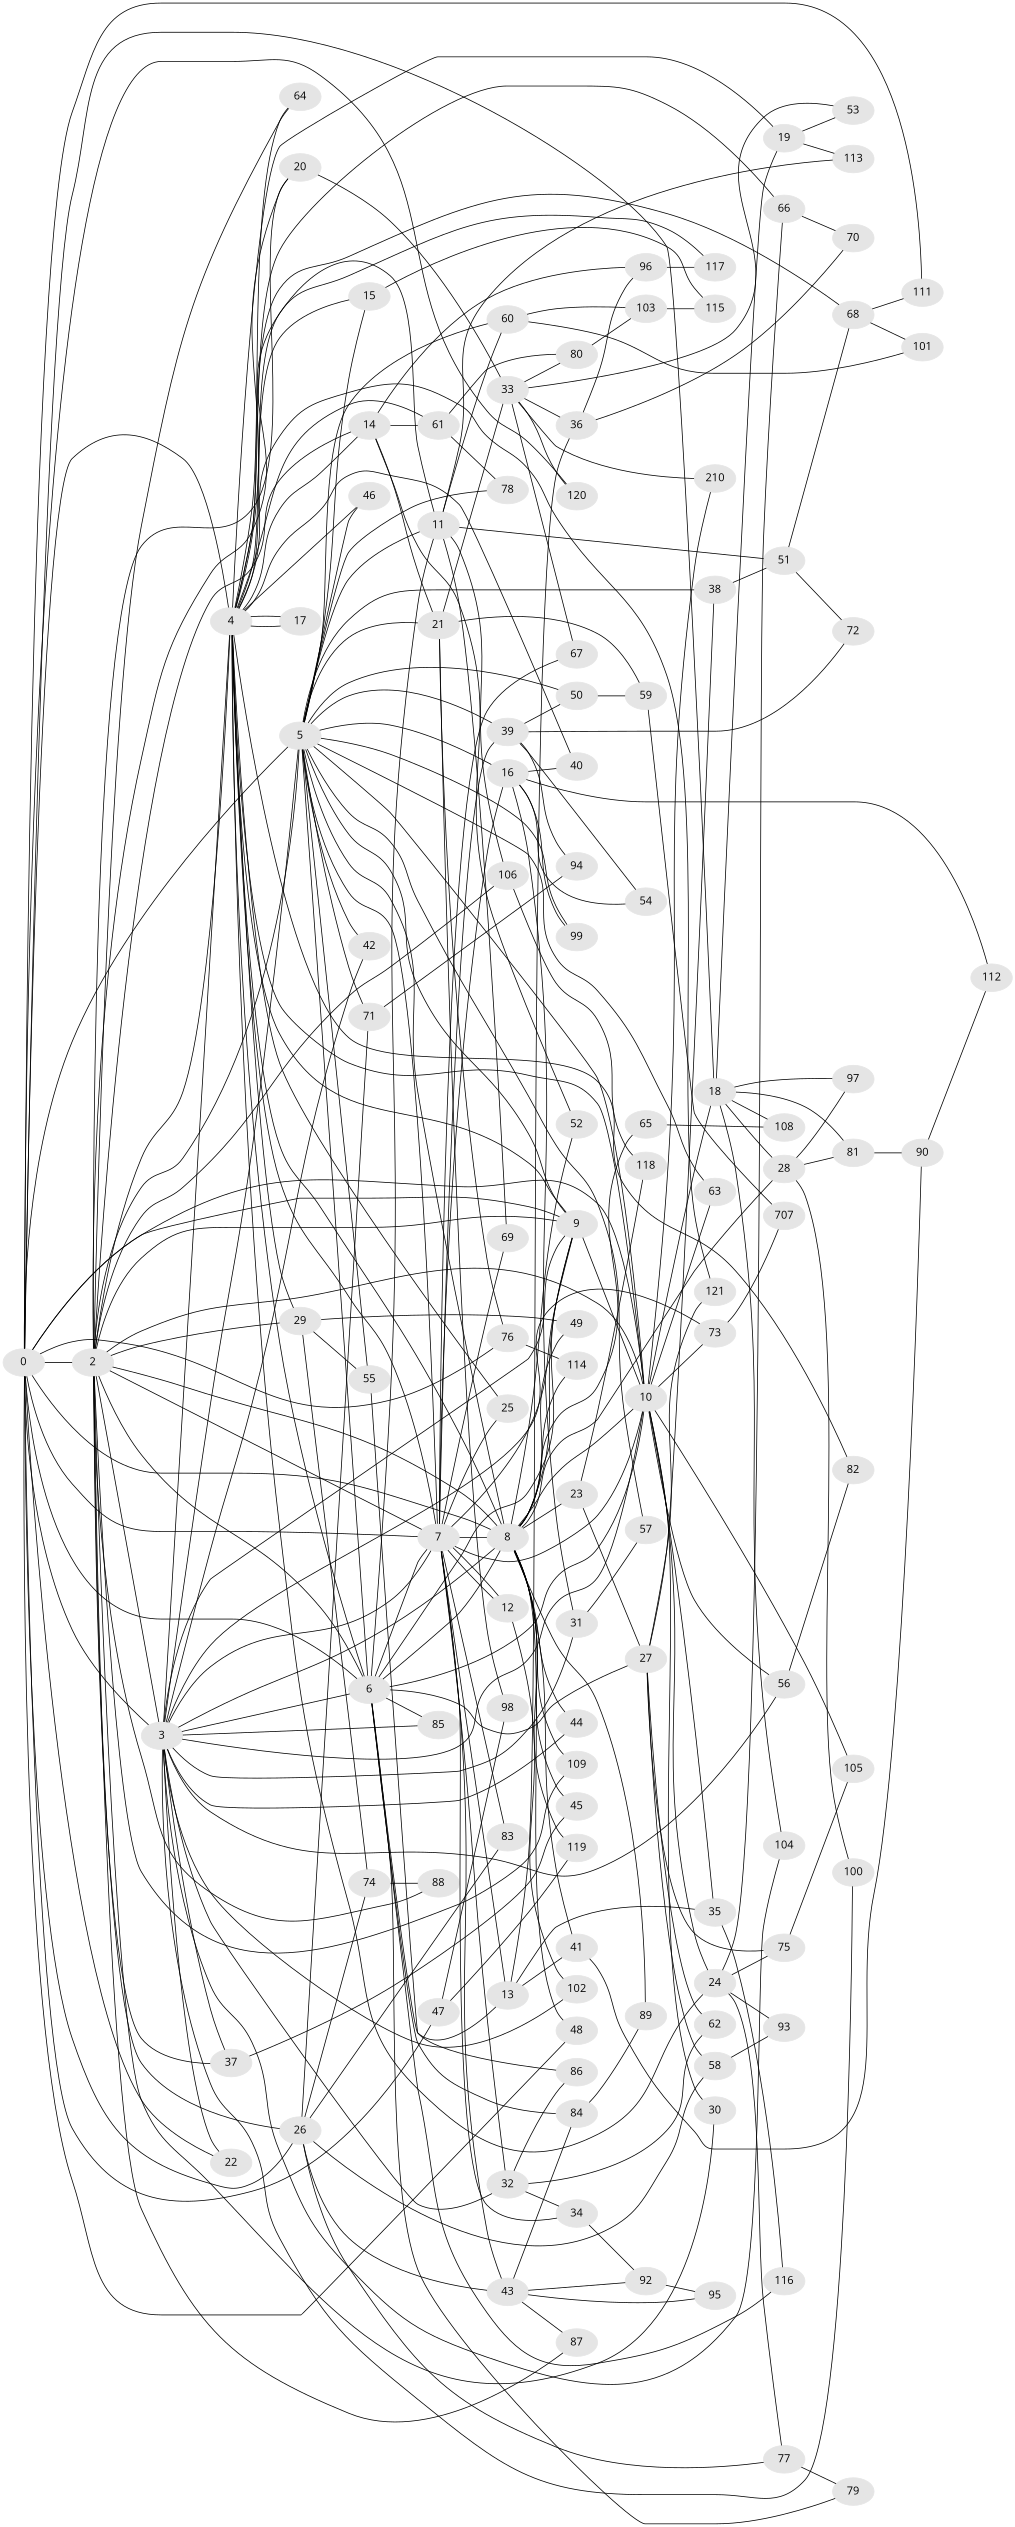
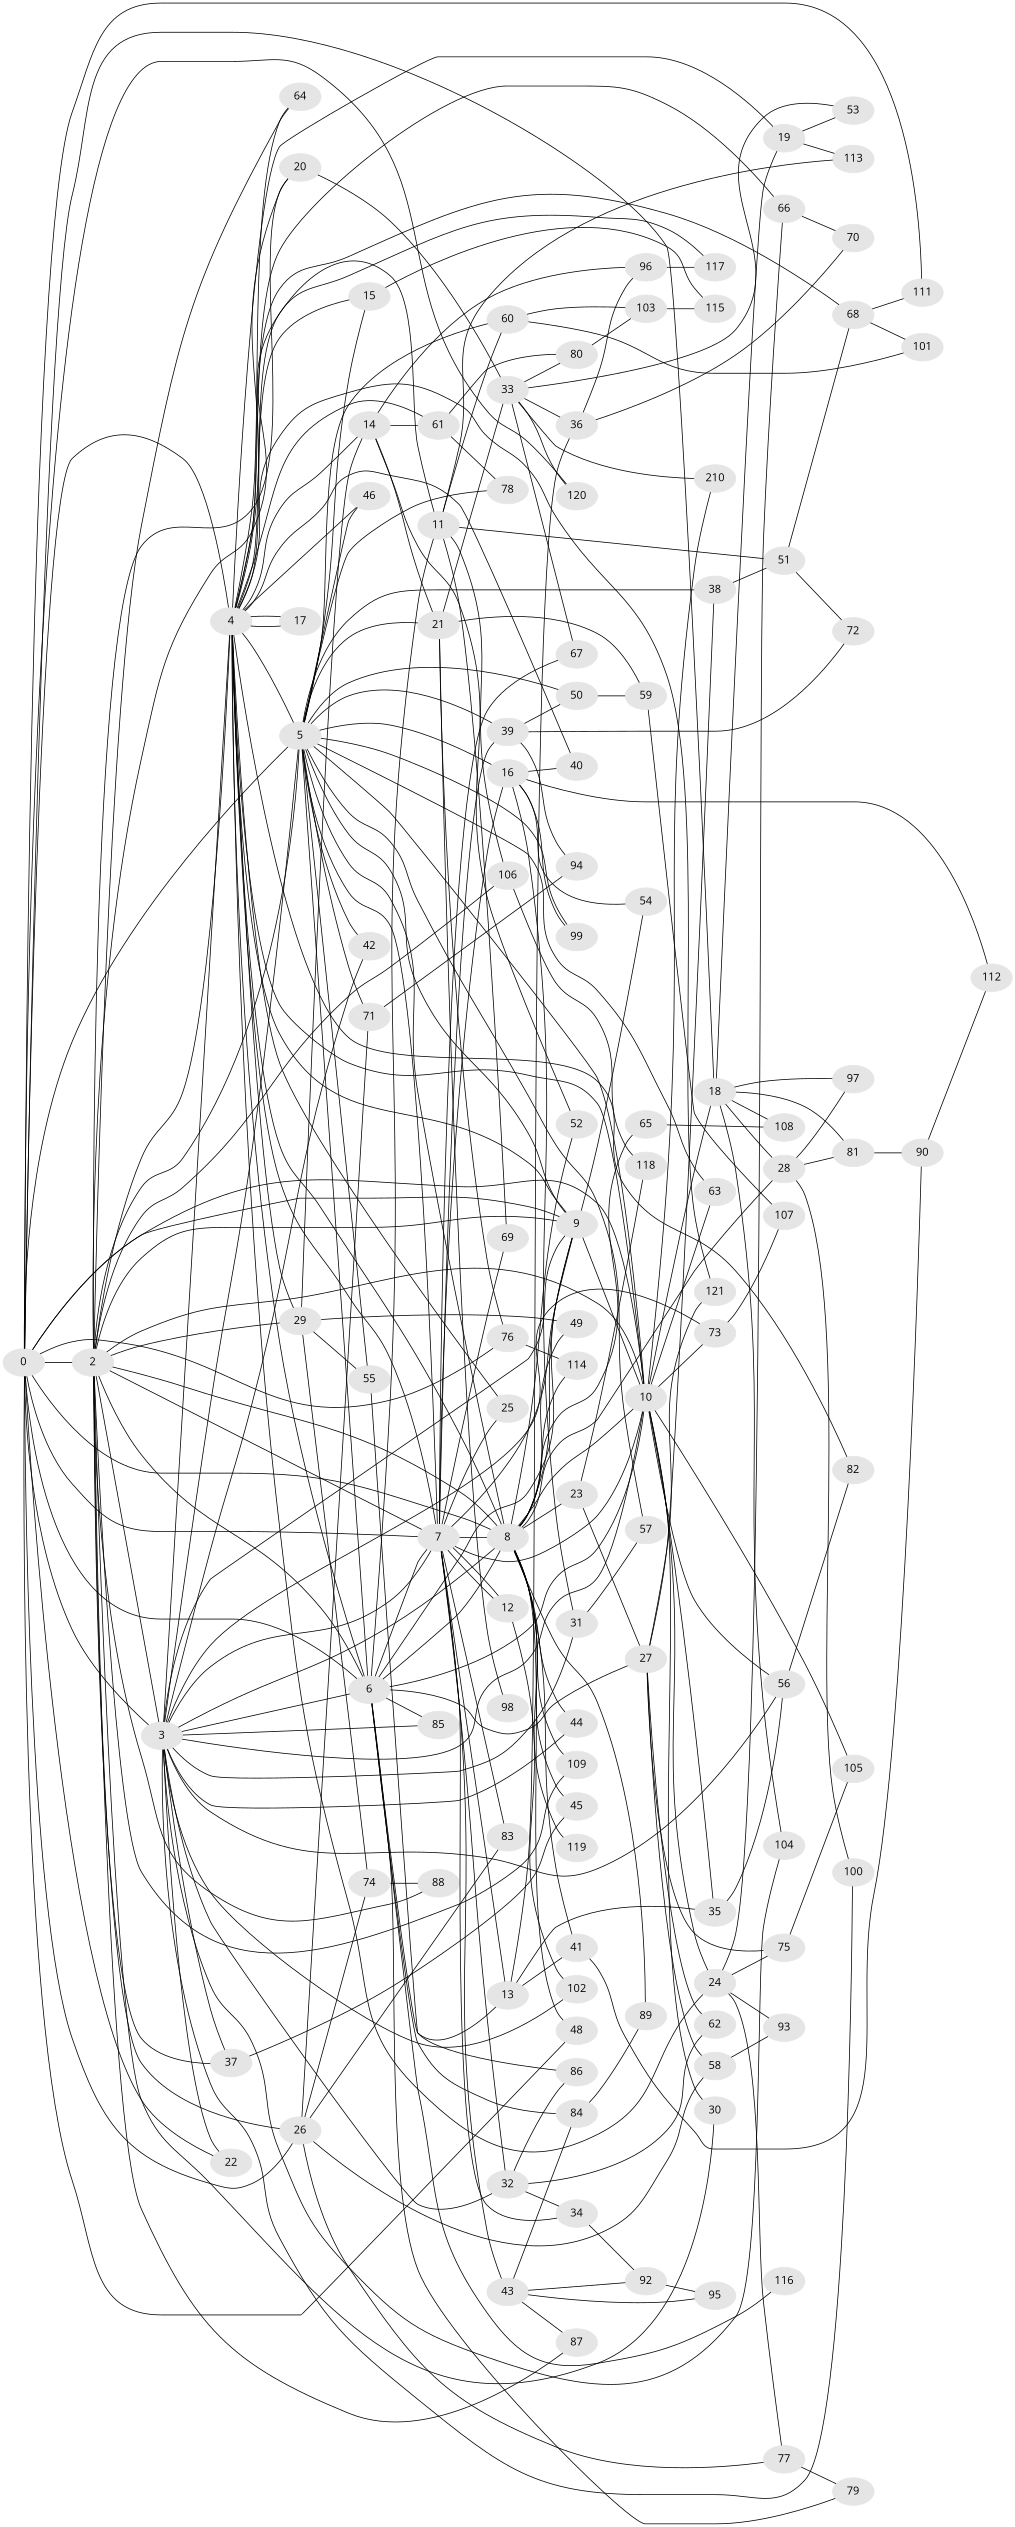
(339, 597) -> (270, 677)
(578, 816) -> (616, 1056)
(144, 854) -> (314, 1002)
(784, 1216) -> (784, 1216)
(439, 2012) -> none
(763, 2094) -> (765, 1803)
(372, 2255) -> none
